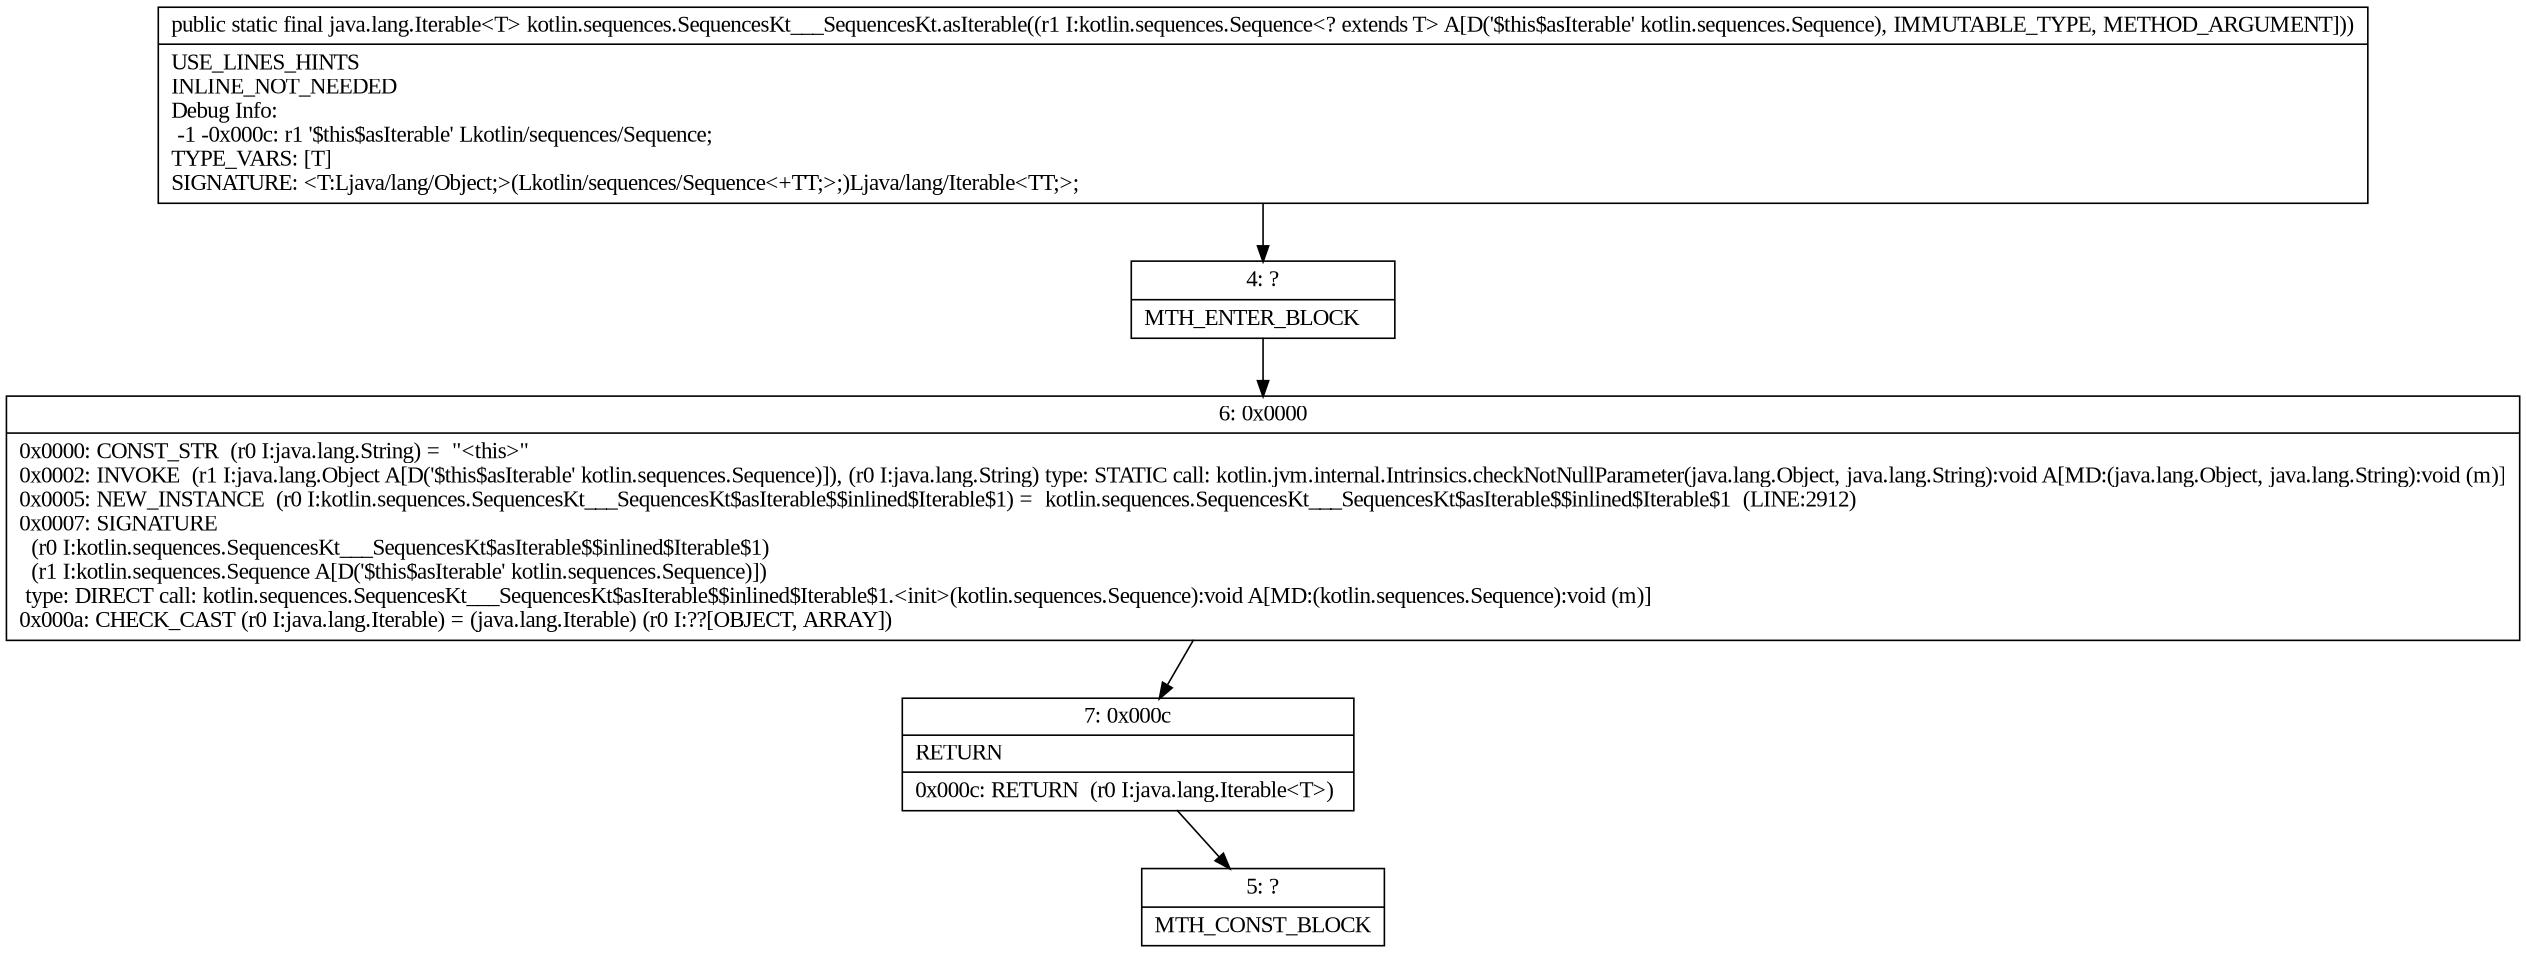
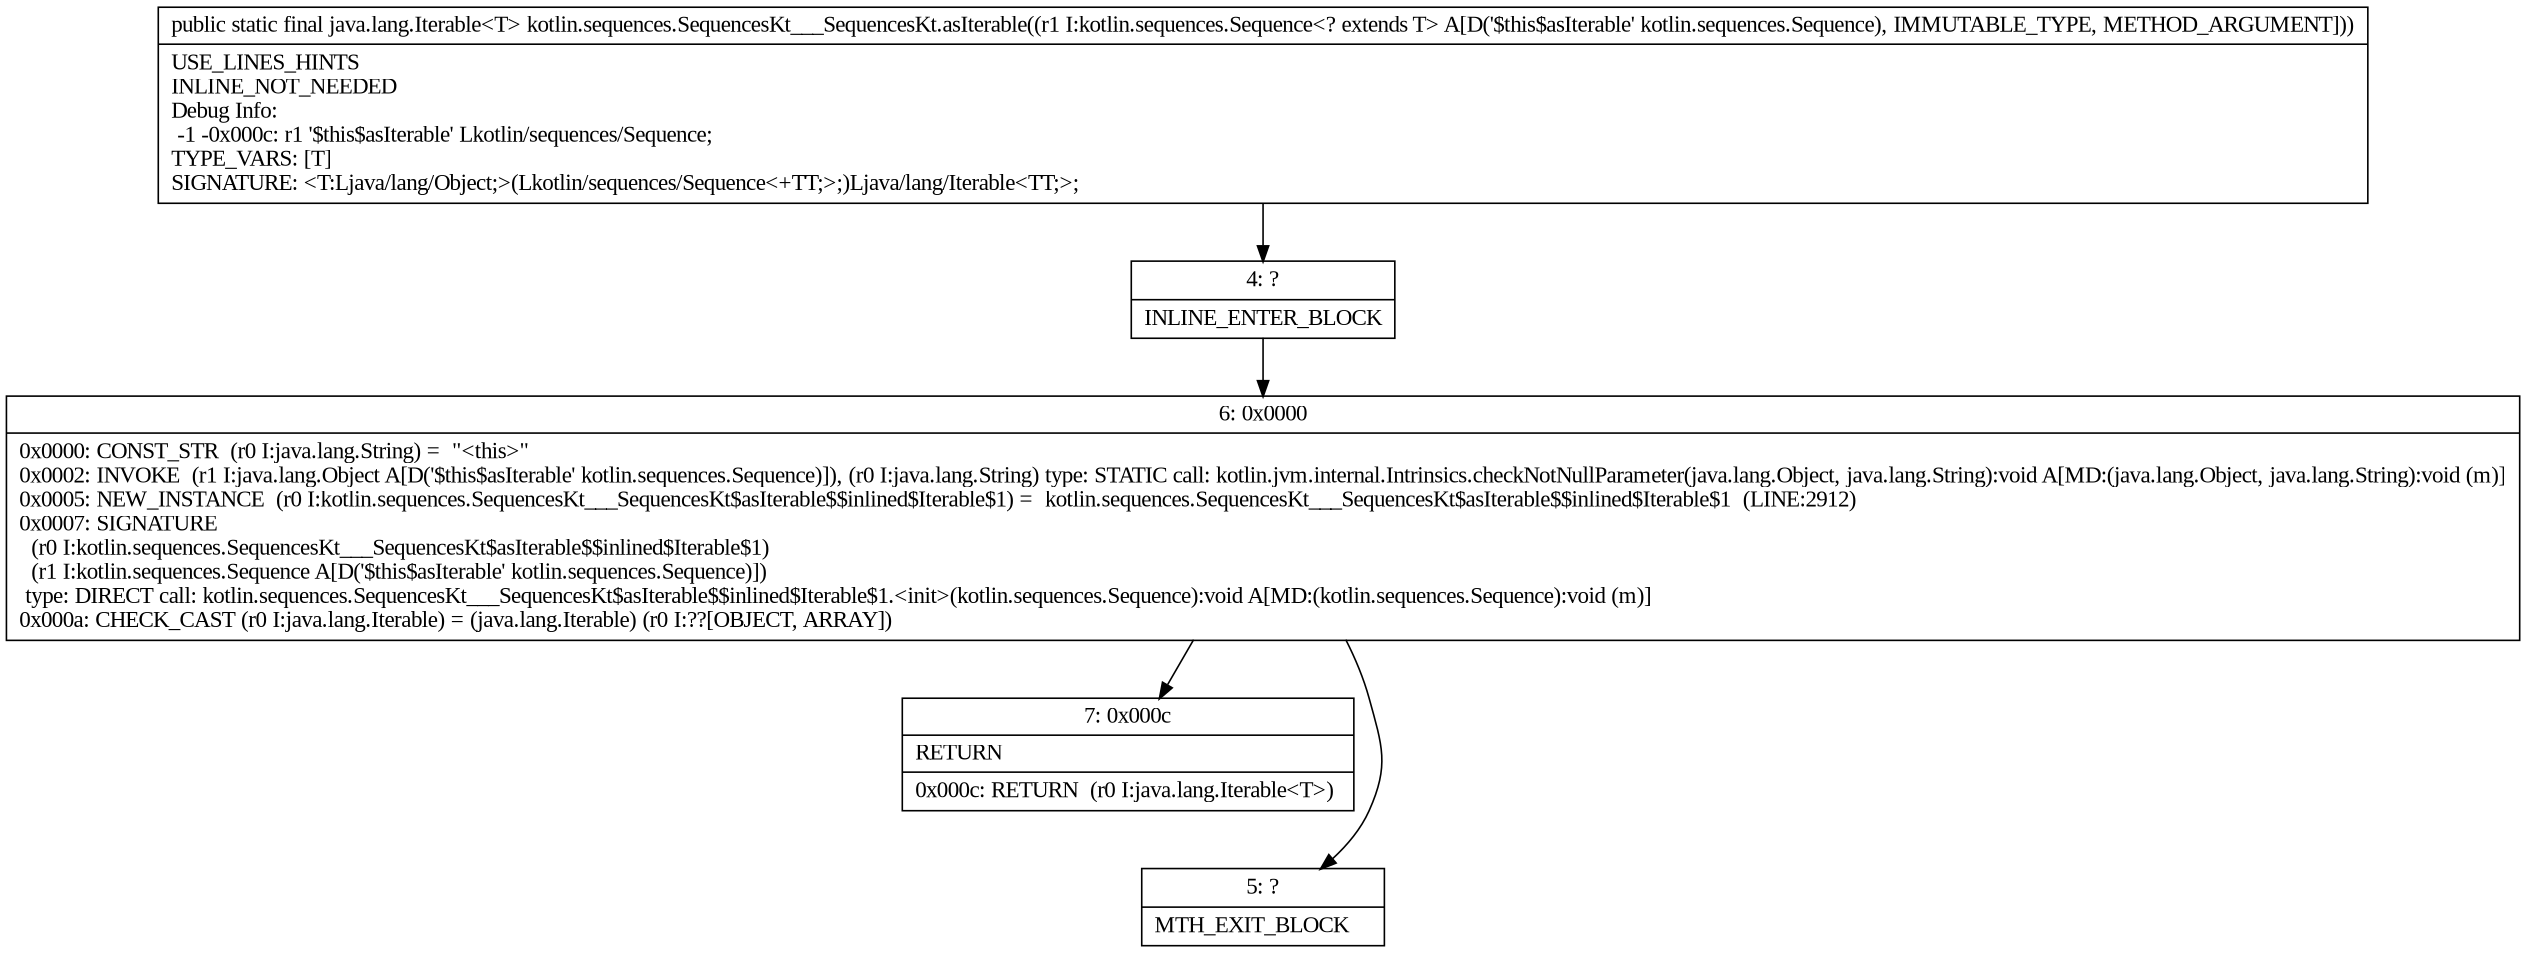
(1252, 318) -> (1263, 318)
(1198, 833) -> (1382, 753)
(1263, 926) -> (1252, 926)
